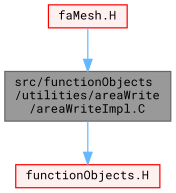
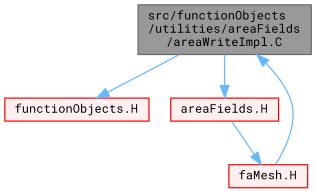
(88, 96) -> (225, 30)
none -> (225, 110)
